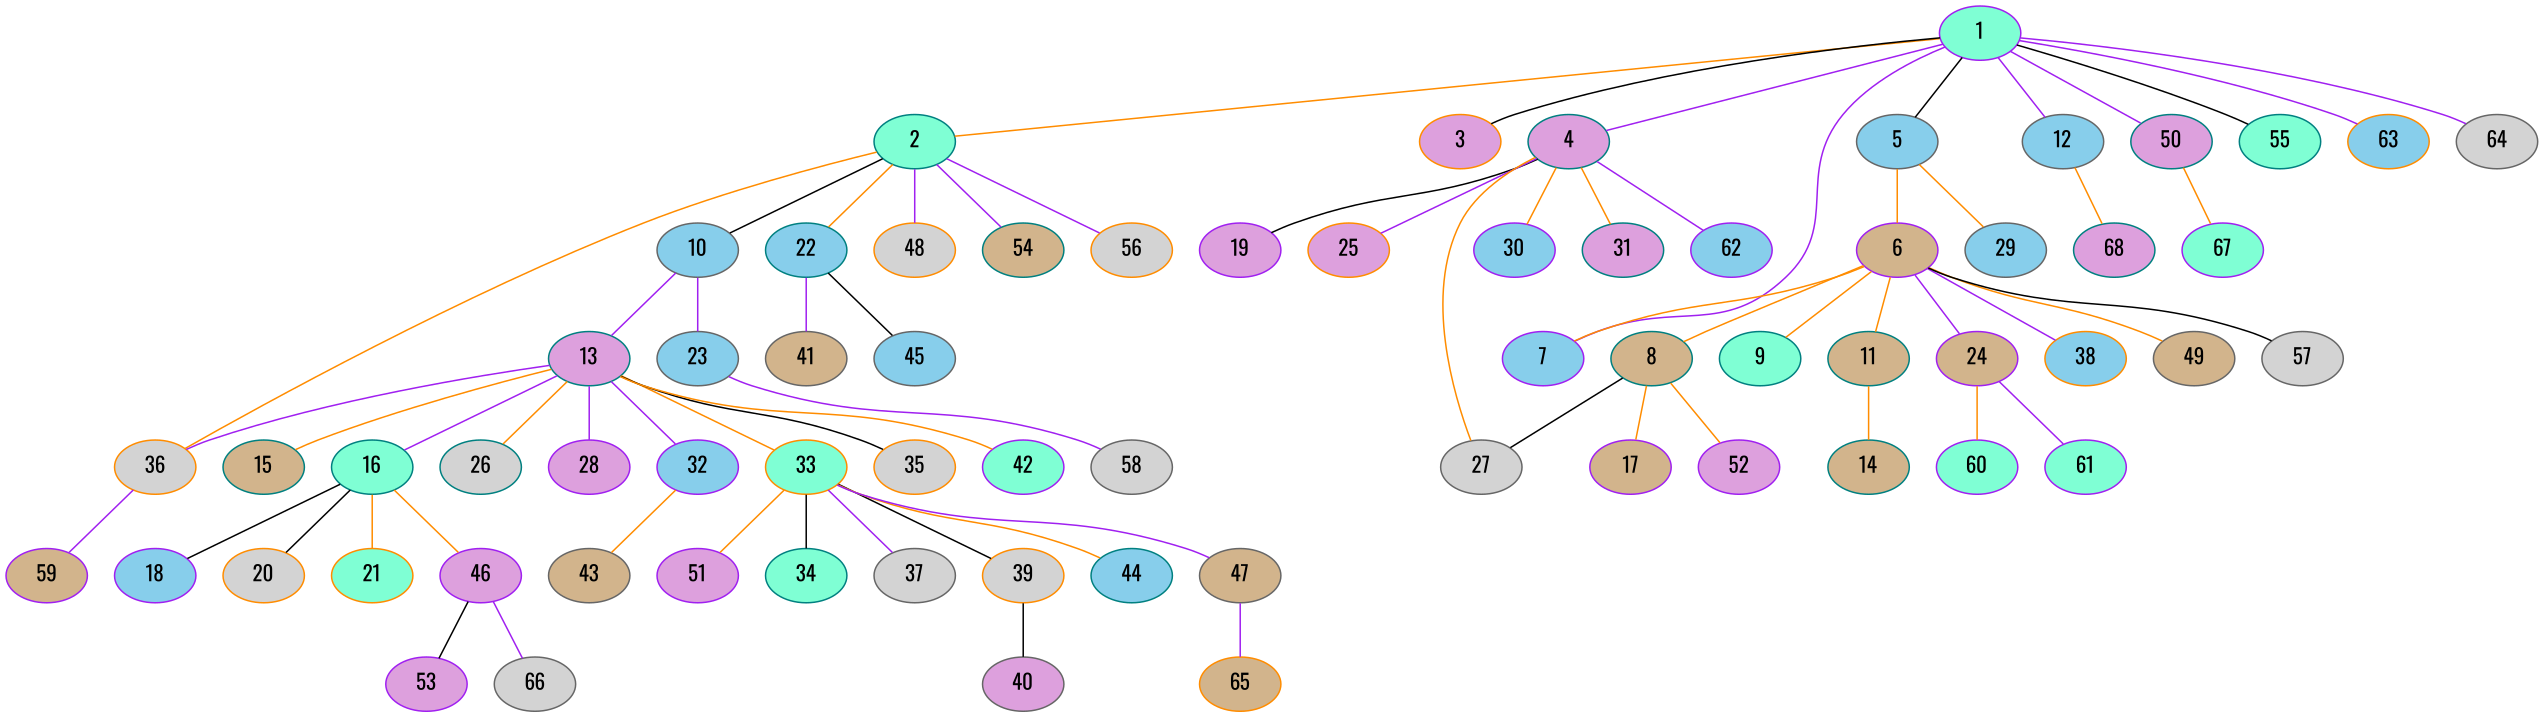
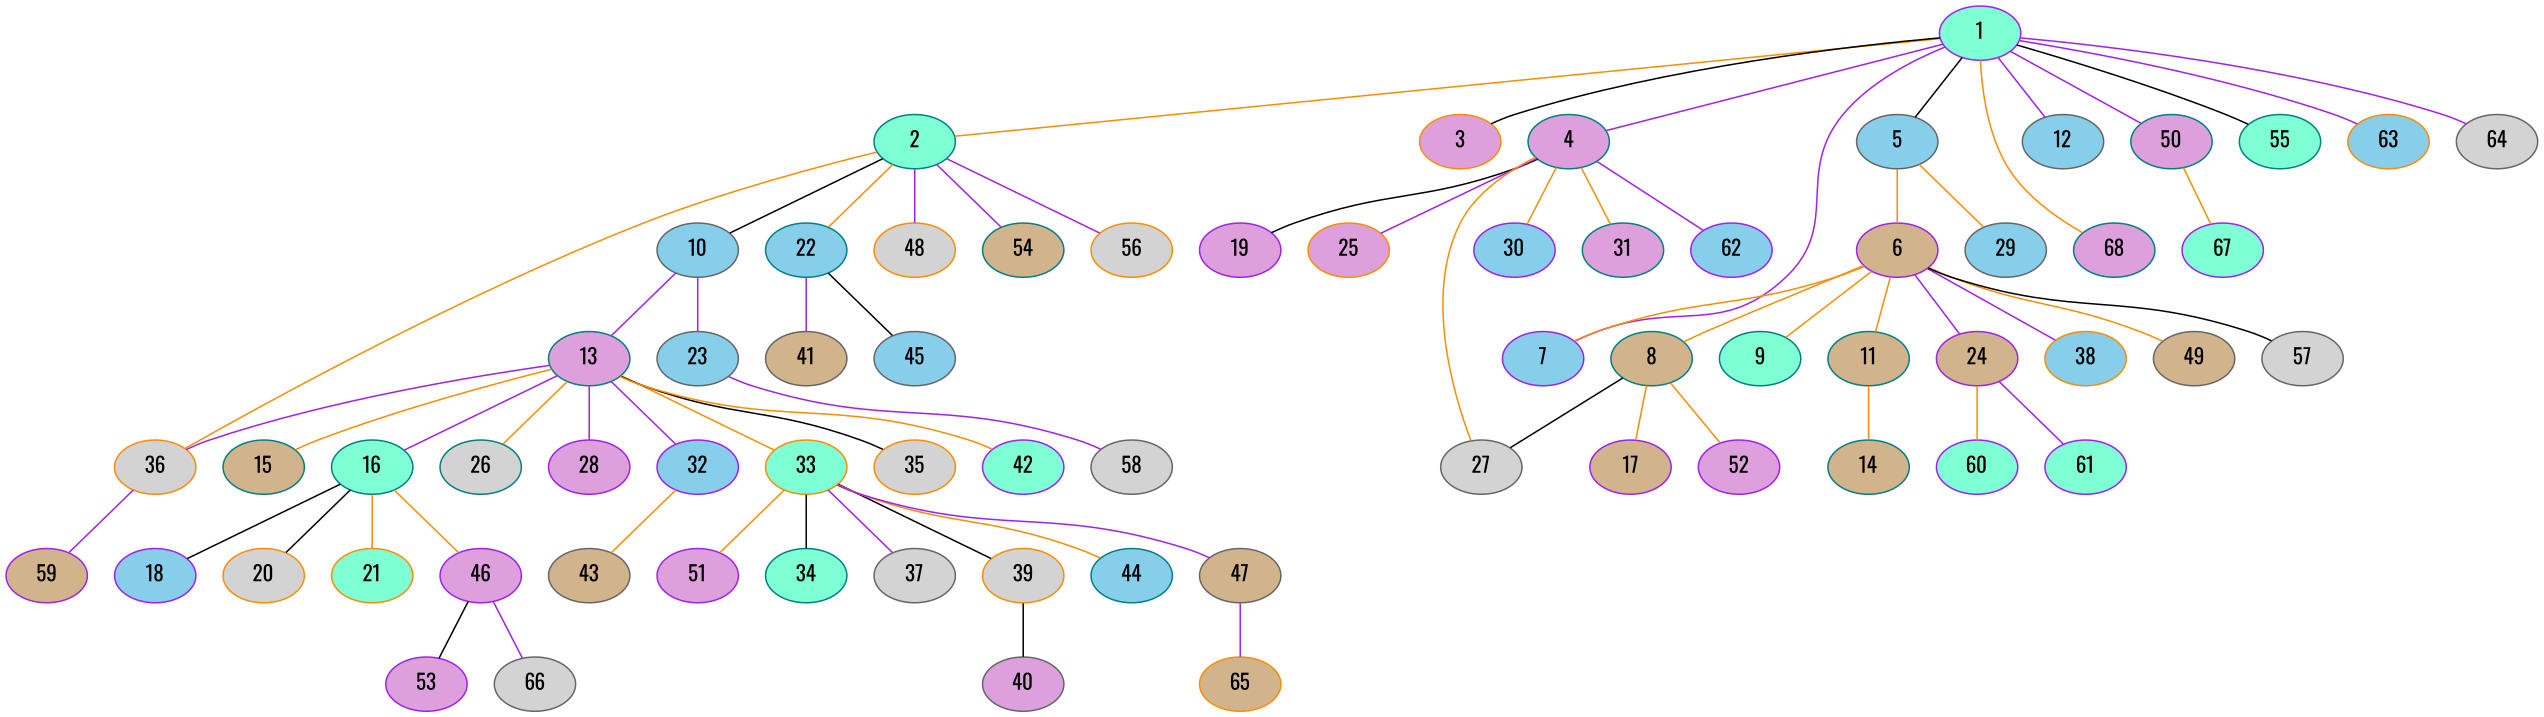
(2088, 196) -> (2005, 162)
